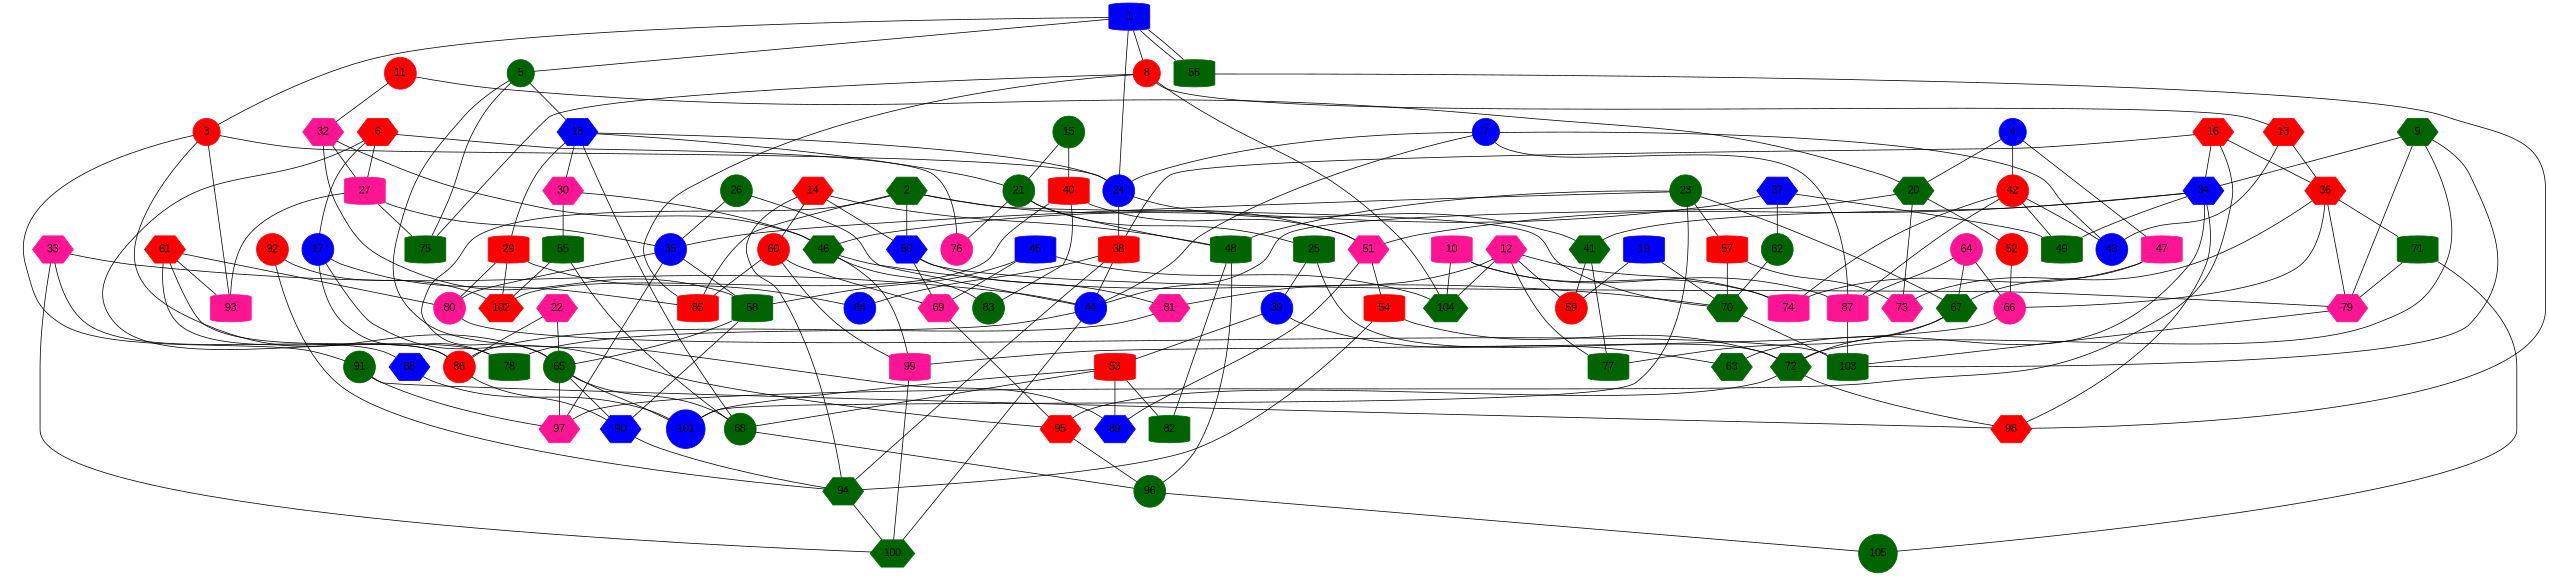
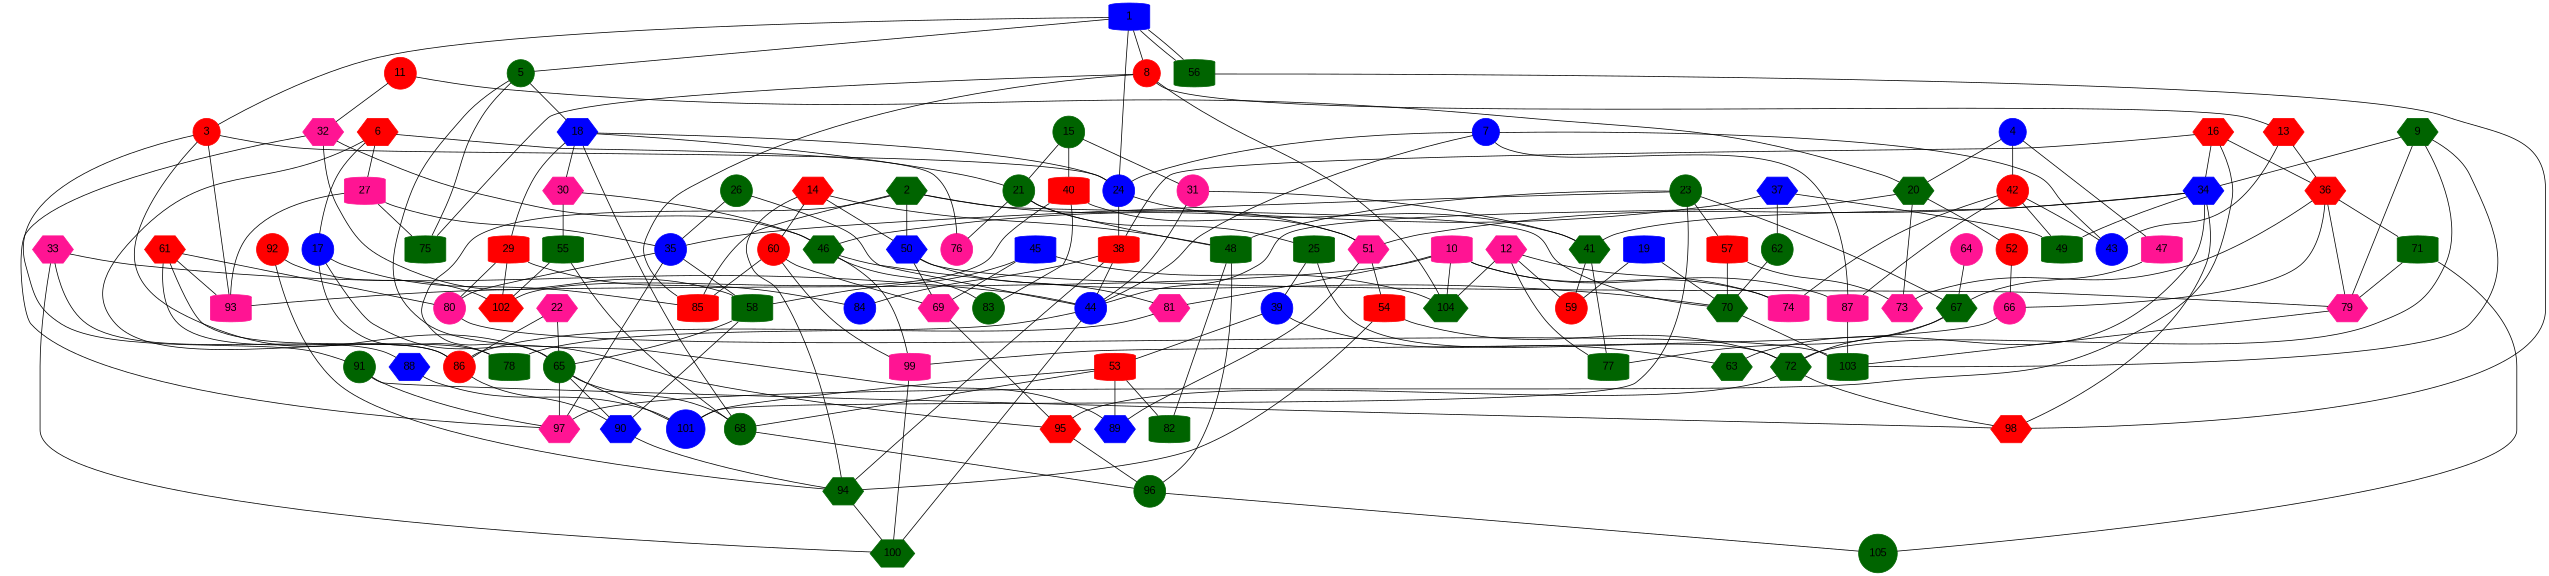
(342, 159) -> (88, 358)
none -> (1193, 191)
(1922, 273) -> none
(1986, 276) -> none
(1951, 279) -> none
(1418, 280) -> (1316, 281)
none -> (842, 287)
